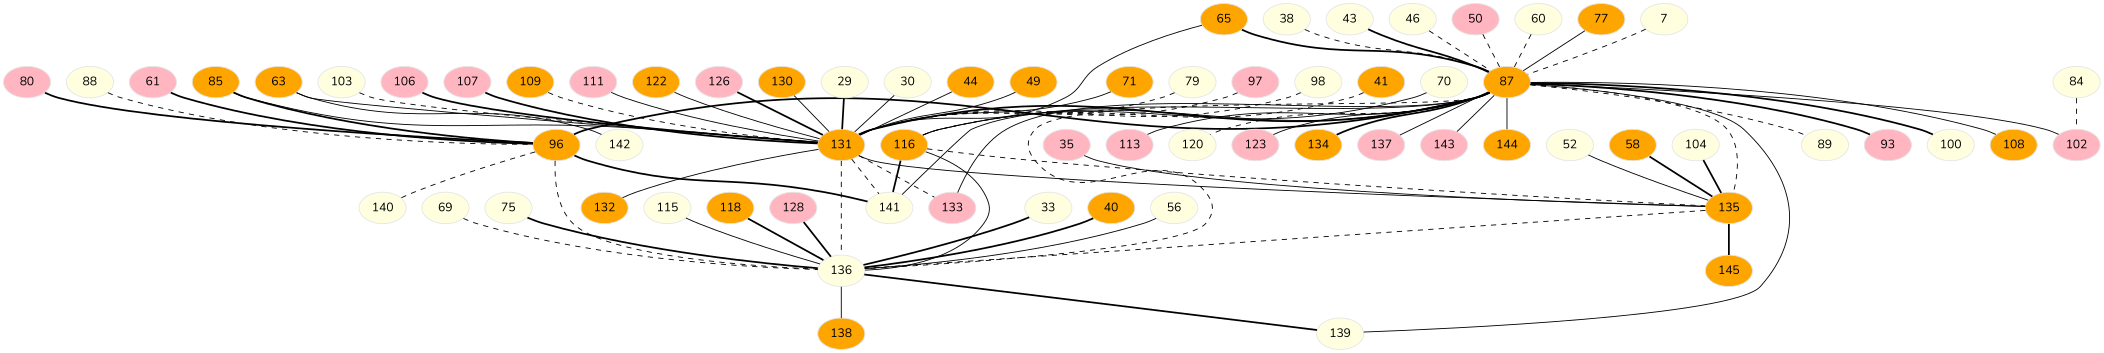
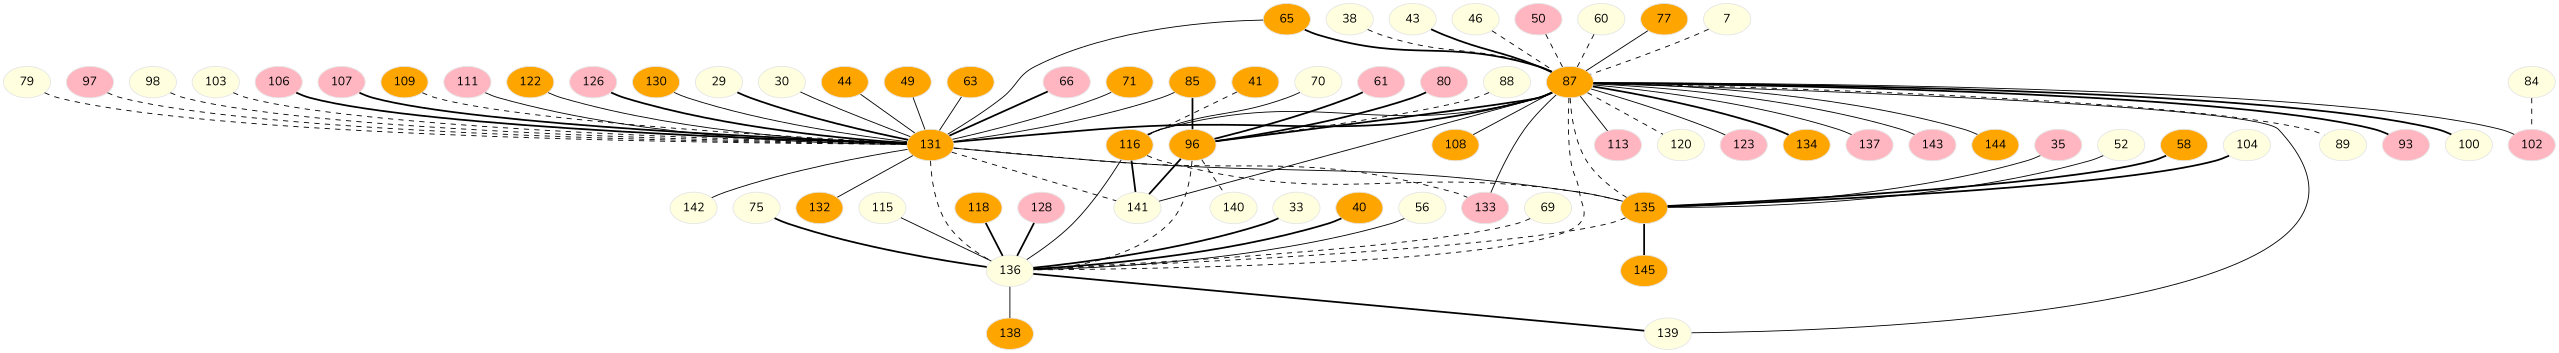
none -> (1067, 82)
(395, 113) -> (808, 169)
